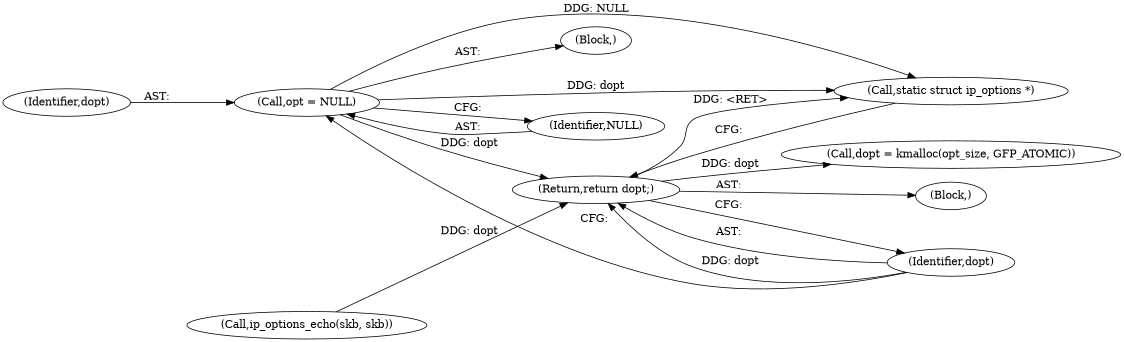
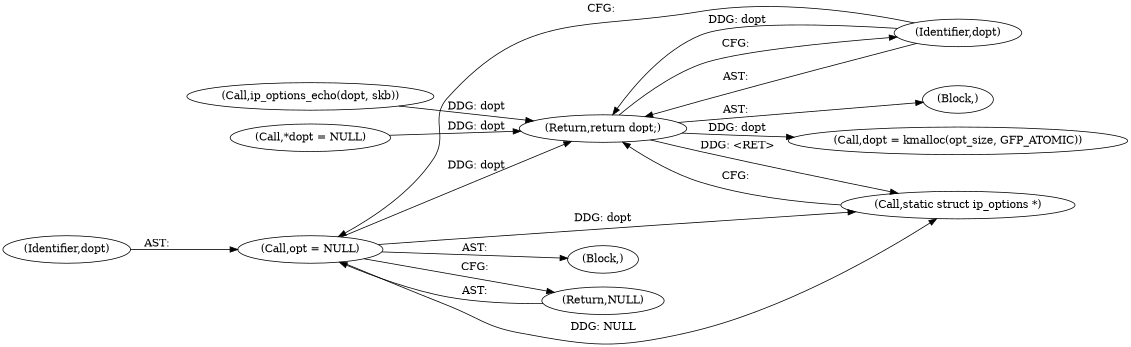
(596, 126) -> (603, 301)
none -> (310, 138)
(307, 325) -> (310, 96)
